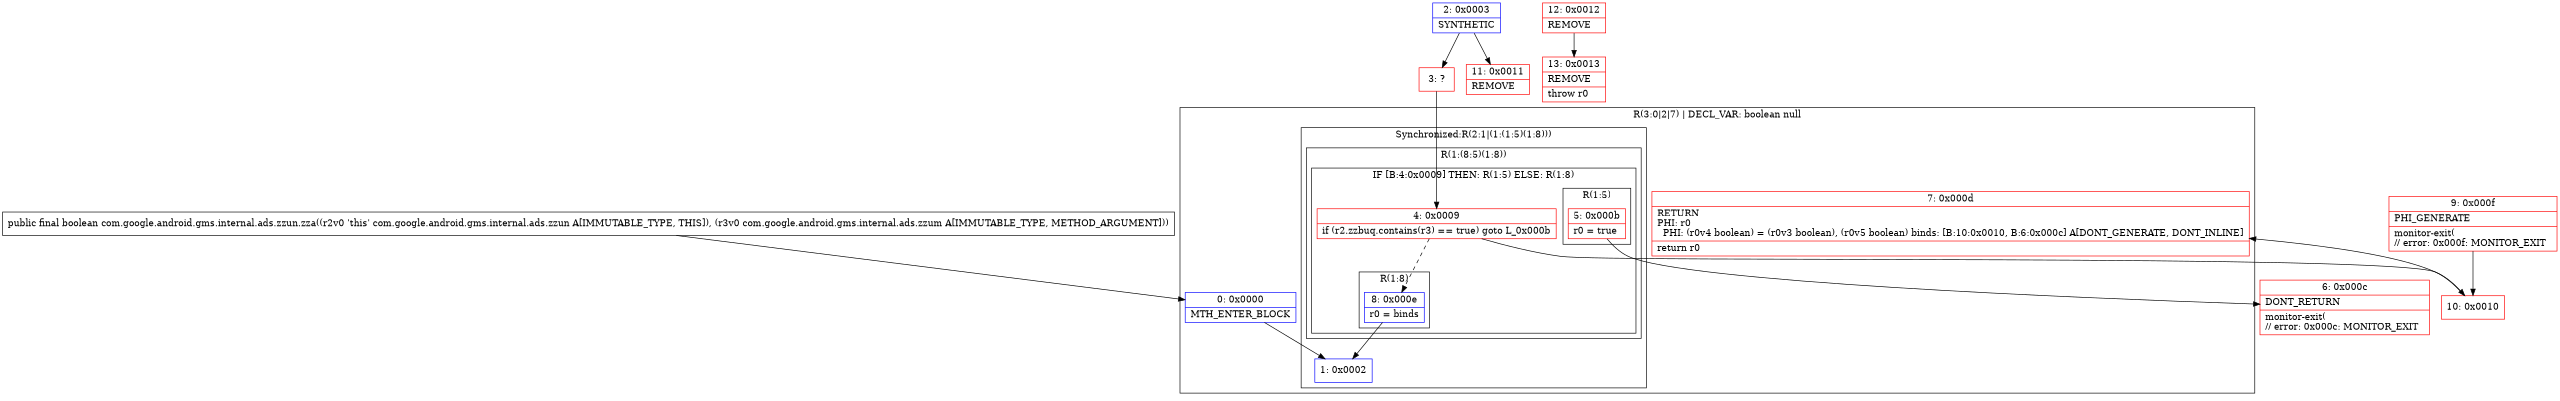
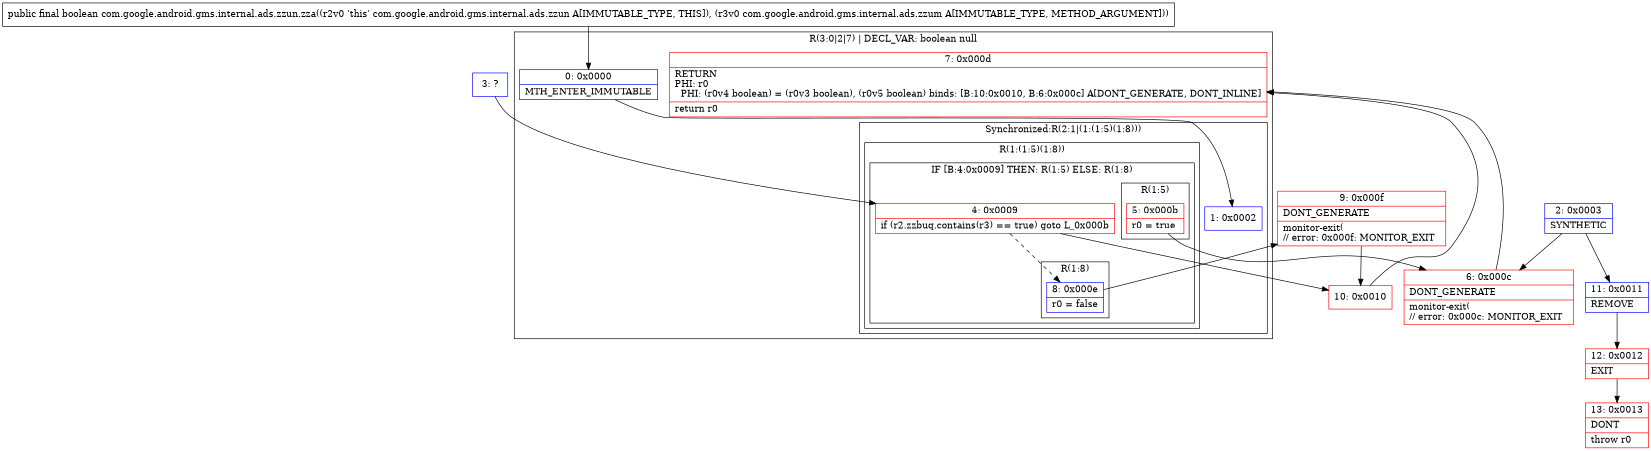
(1570, 25) -> (1602, 371)
(1452, 47) -> (1543, 250)
(1437, 79) -> (490, 85)
(1498, 79) -> (1617, 297)
(1570, 79) -> (1605, 425)
none -> (1452, 112)
(1474, 155) -> (1032, 150)
(2433, 219) -> (1327, 213)
(2303, 302) -> (1453, 292)
(1241, 315) -> (589, 92)
(1394, 315) -> (1075, 305)
none -> (1617, 327)
(1366, 343) -> (1188, 268)
